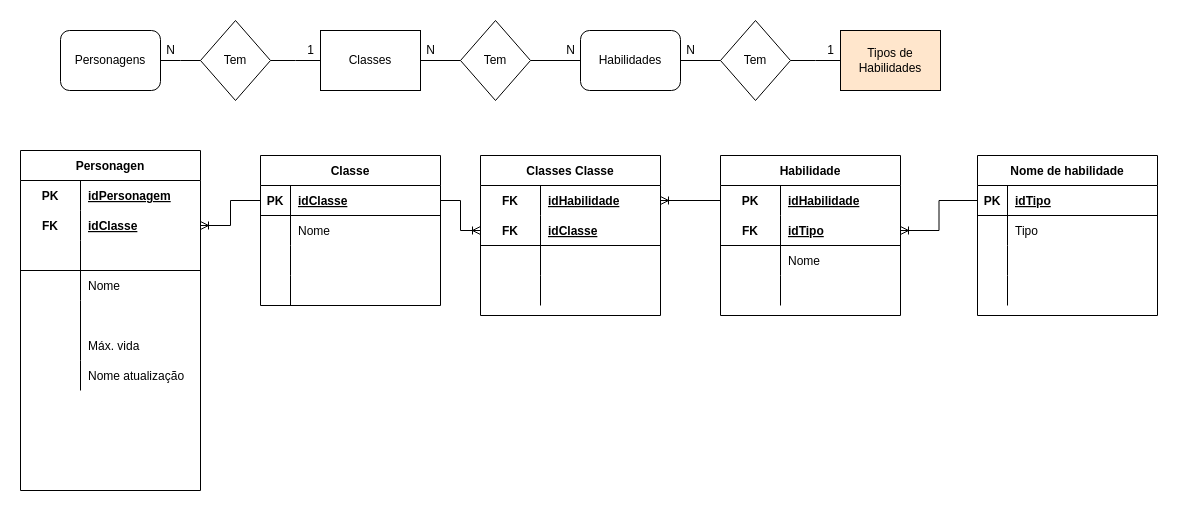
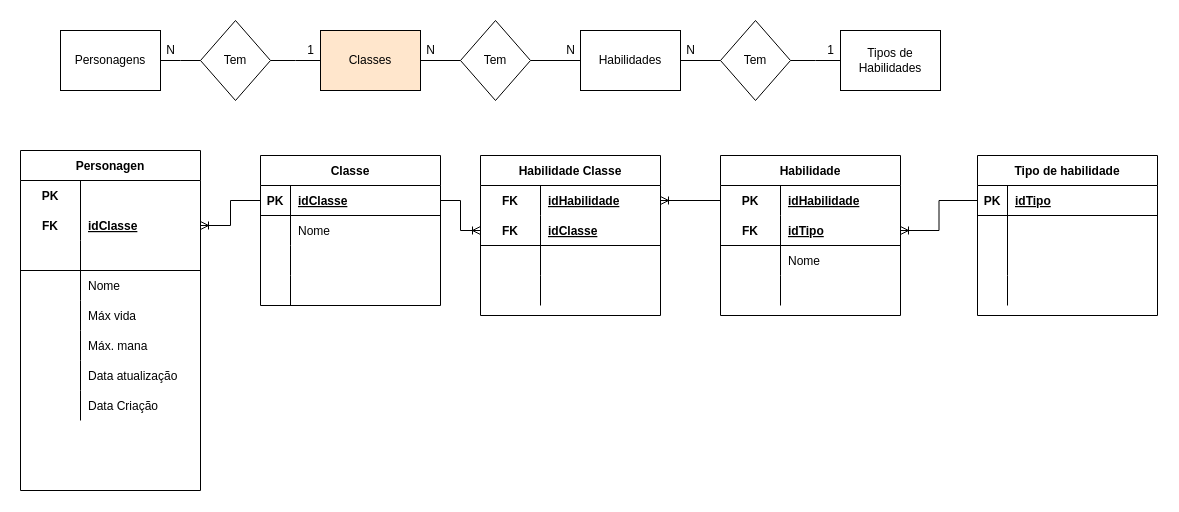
(111, 61) -> (111, 61)
(371, 61) -> (371, 61)
(631, 61) -> (631, 61)
(891, 61) -> (891, 61)
(570, 171) -> (570, 171)
(1067, 171) -> (1067, 171)
(141, 196) -> none
(1083, 231) -> none
none -> (141, 316)
(114, 346) -> (115, 346)
(137, 376) -> (137, 376)
none -> (141, 406)
